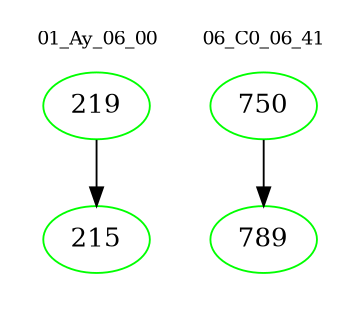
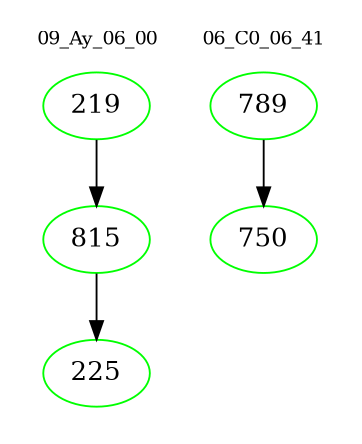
(97, 40) -> (97, 40)
(264, 164) -> (264, 164)
(97, 240) -> (97, 240)
none -> (97, 373)
